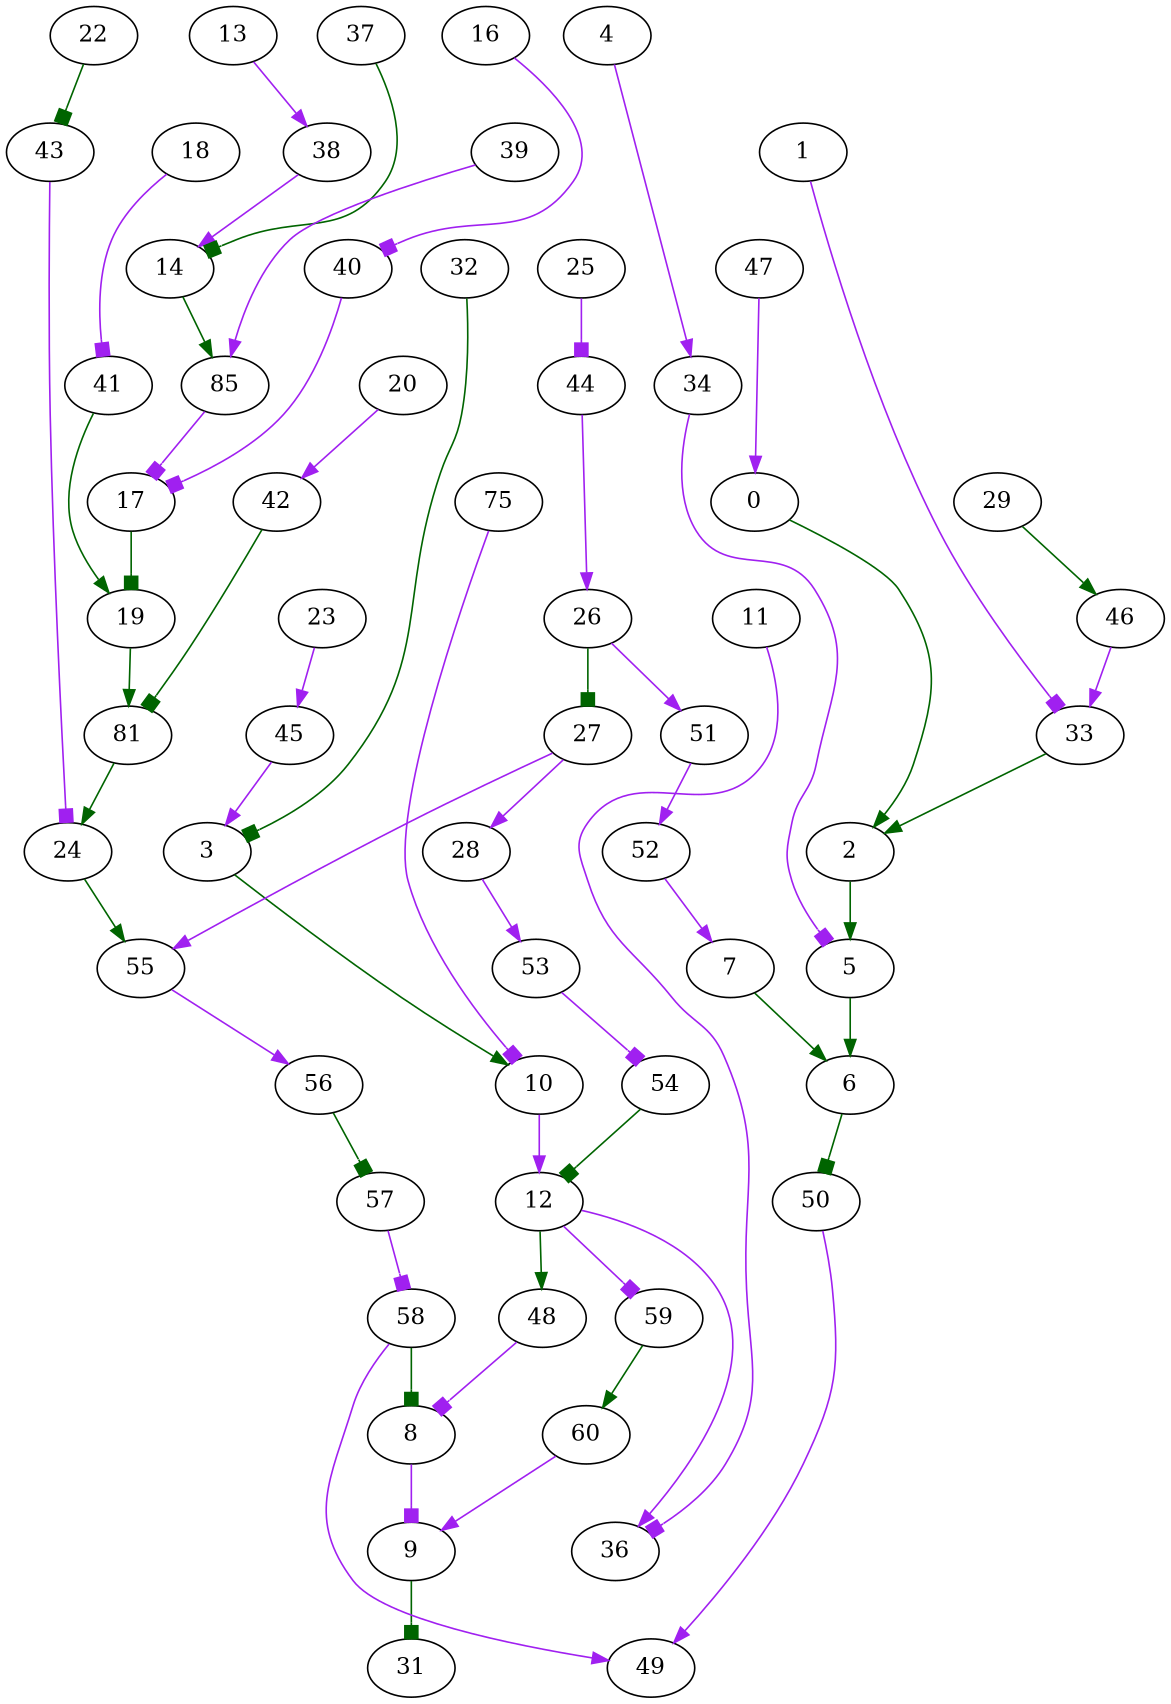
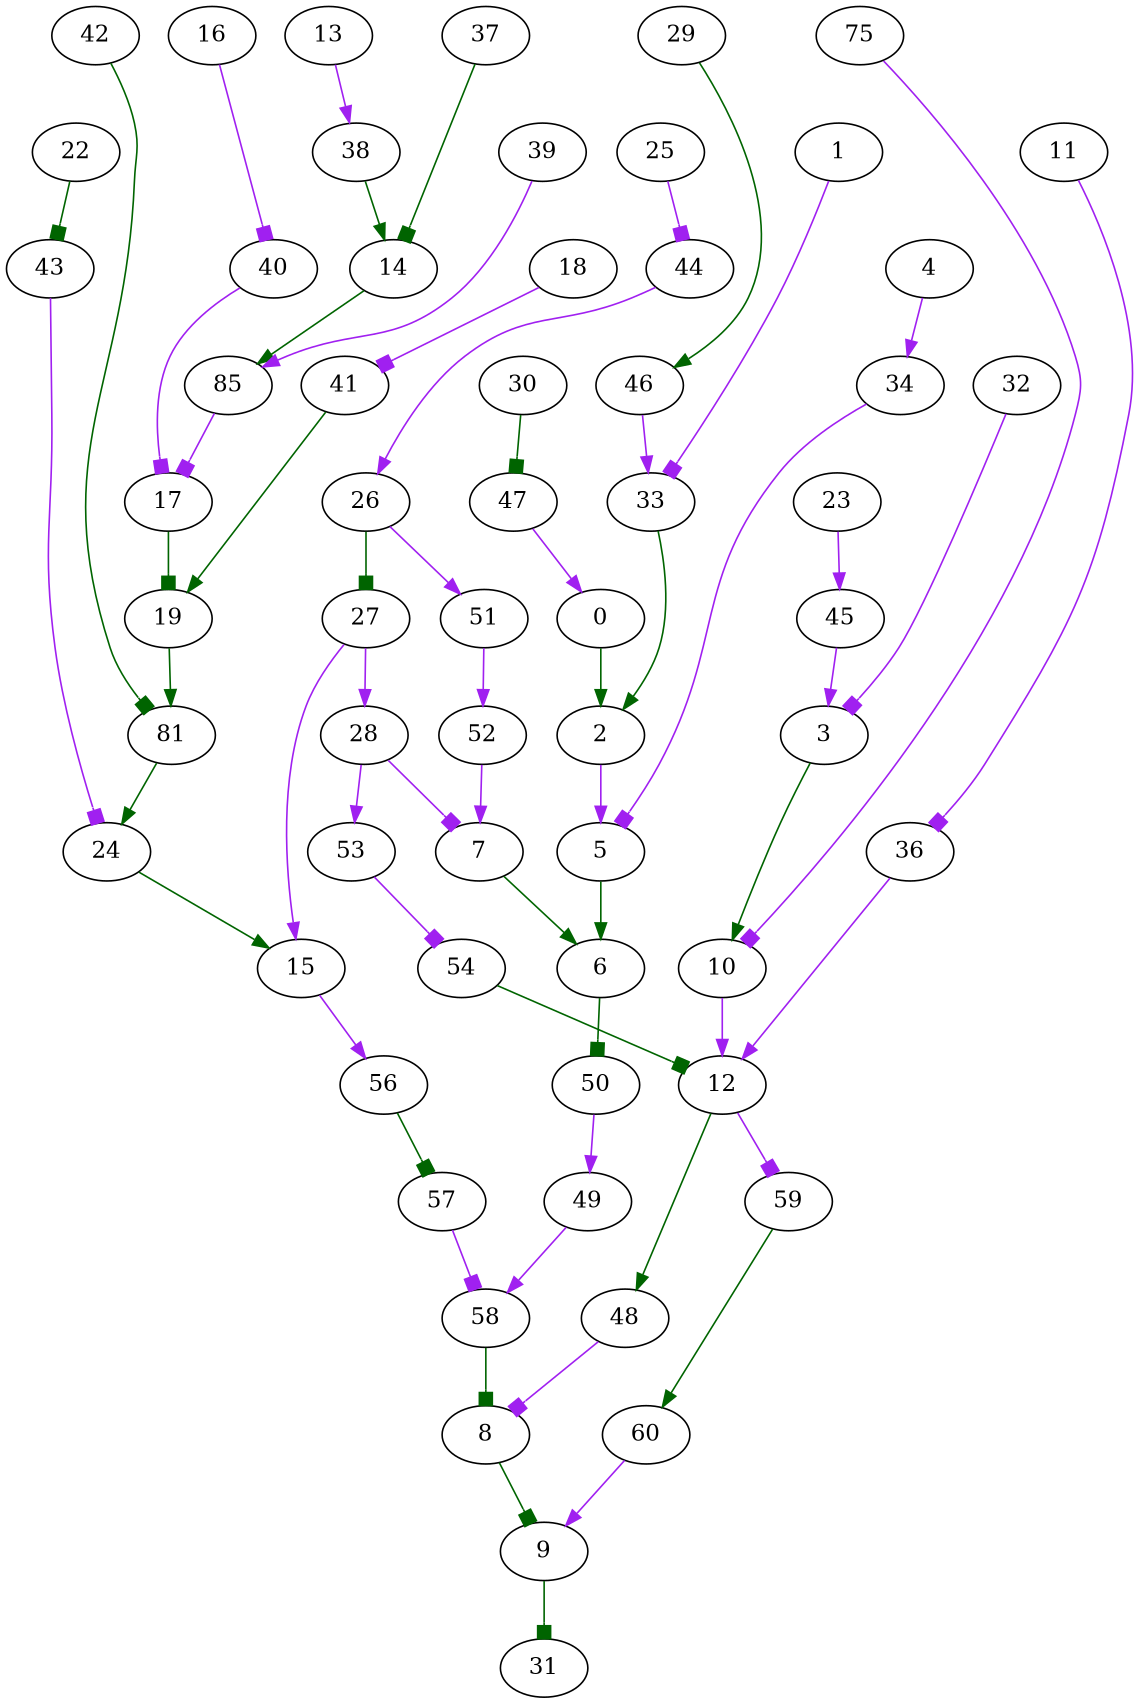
(255, 206) -> (372, 203)
(403, 385) -> none
none -> (523, 385)
(415, 591) -> (942, 562)
none -> (416, 788)
(850, 902) -> (601, 786)
(141, 968) -> (301, 968)
(731, 1331) -> (821, 962)
(411, 1485) -> (511, 1486)
(352, 1580) -> (542, 1254)
